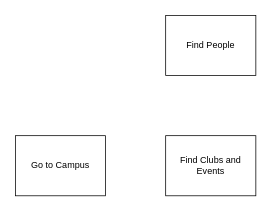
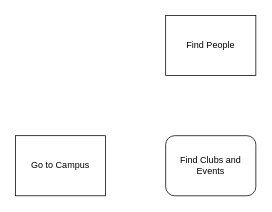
(210, 165) -> (210, 165)
